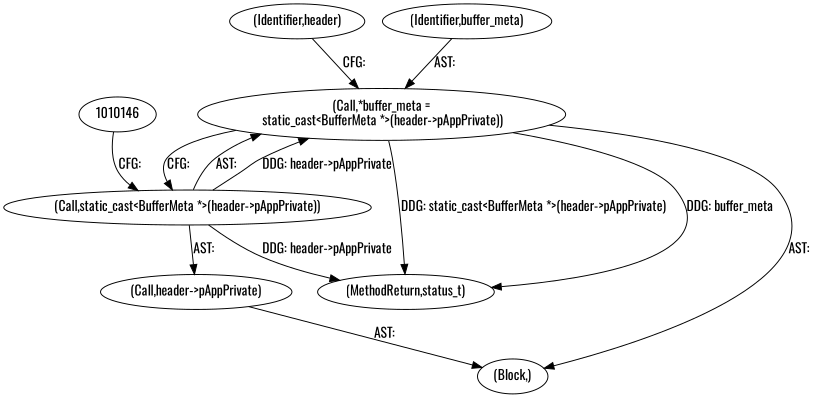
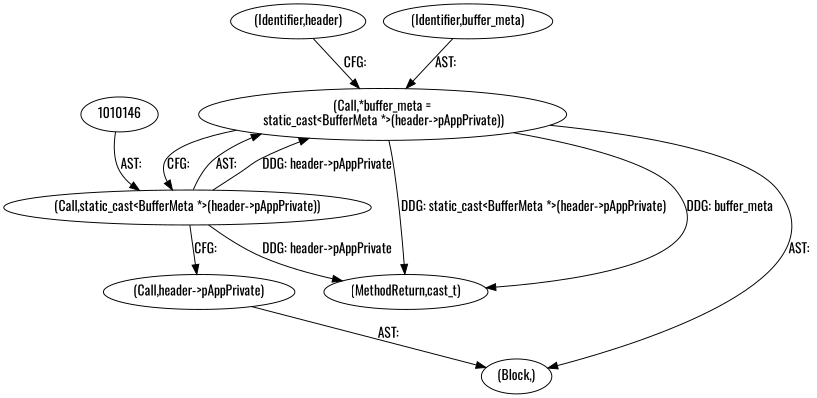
(132, 165) -> (133, 165)
(205, 250) -> (207, 250)
(406, 292) -> (406, 292)
